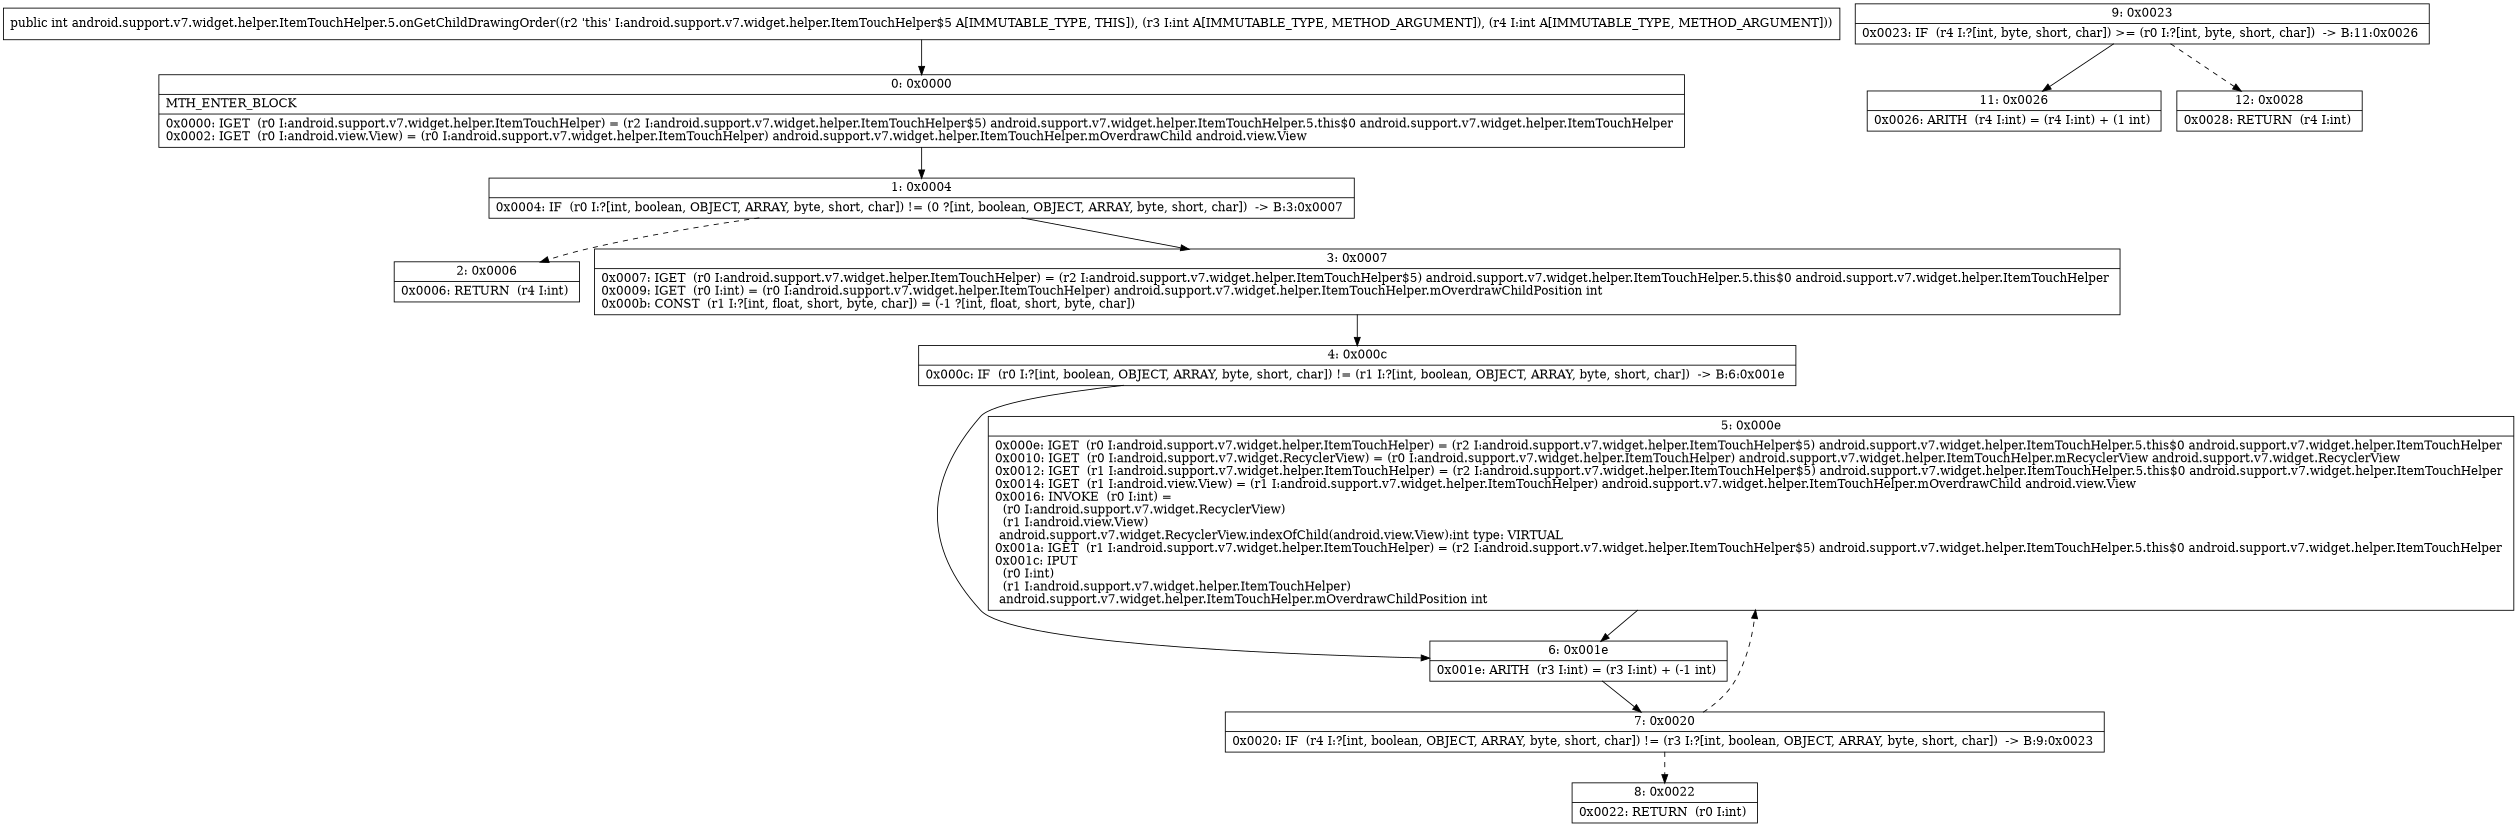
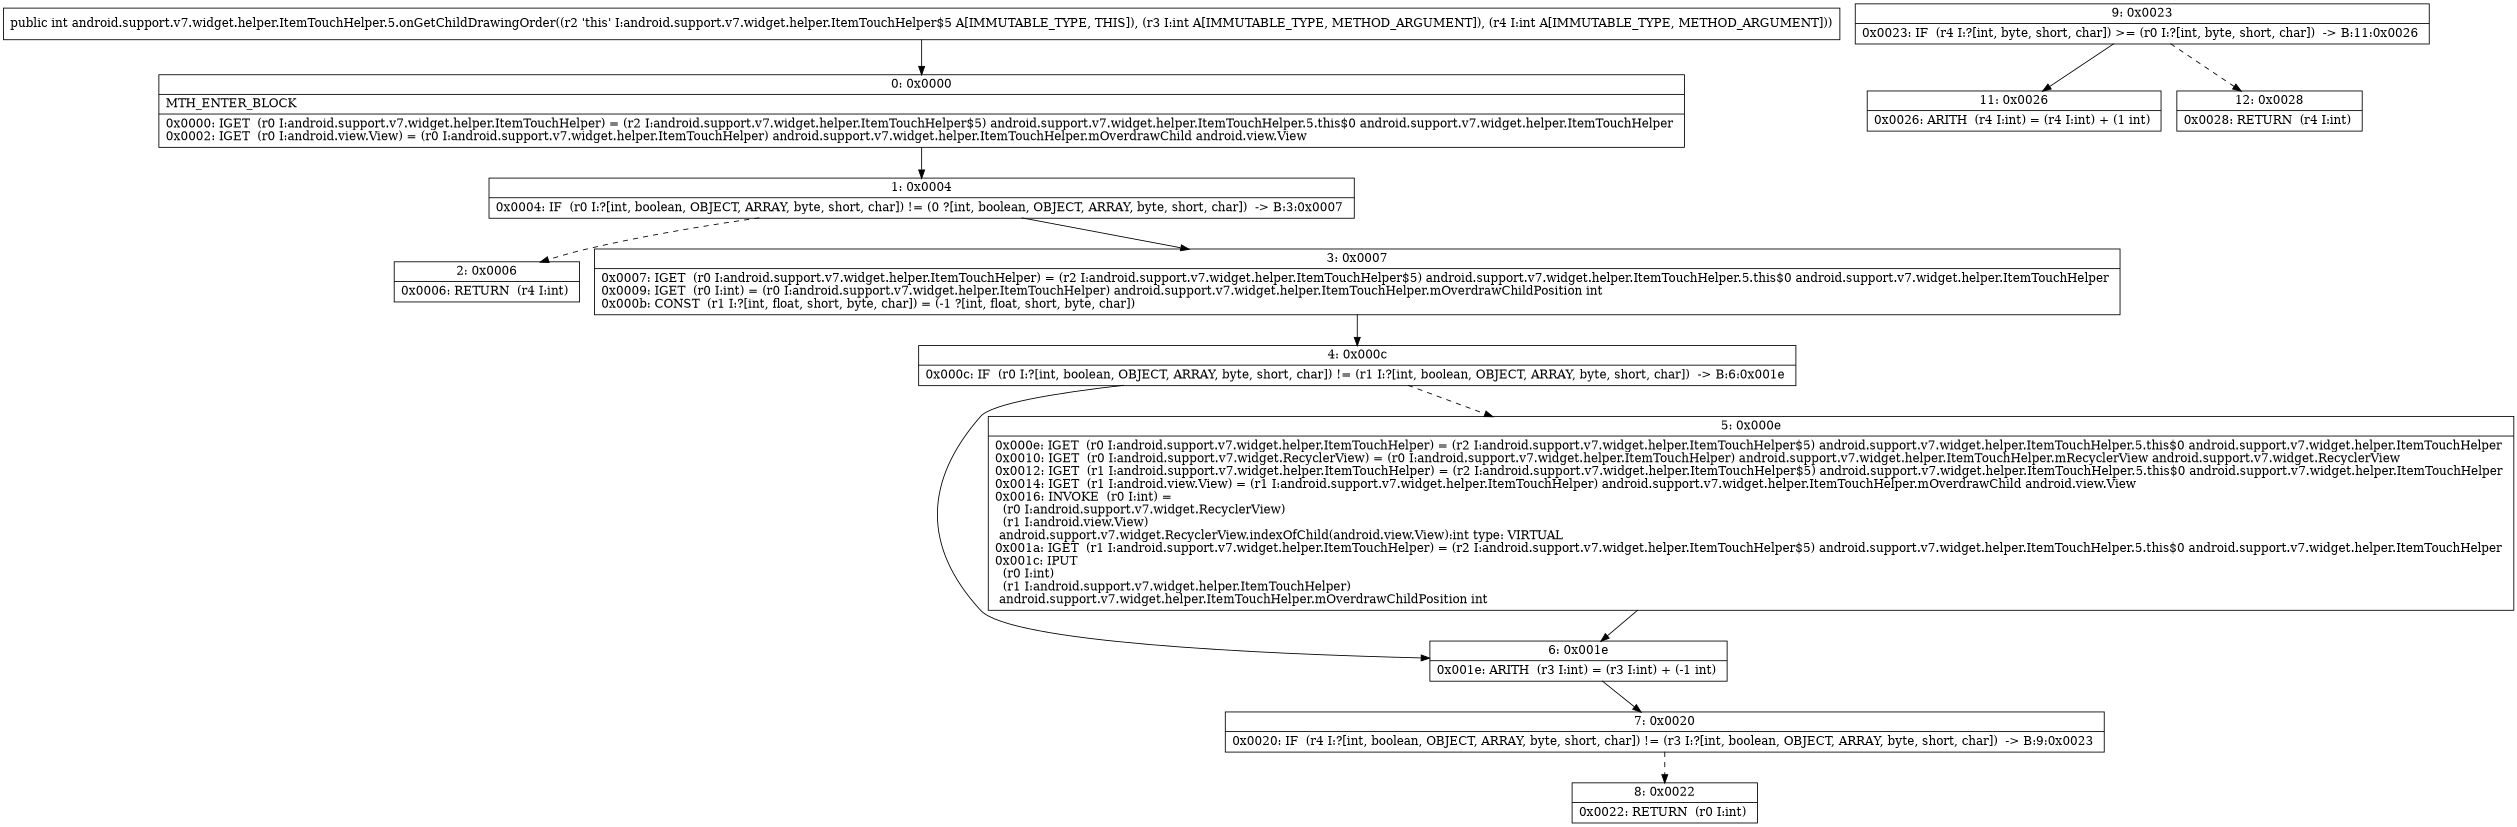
(1740, 672) -> (1446, 399)
